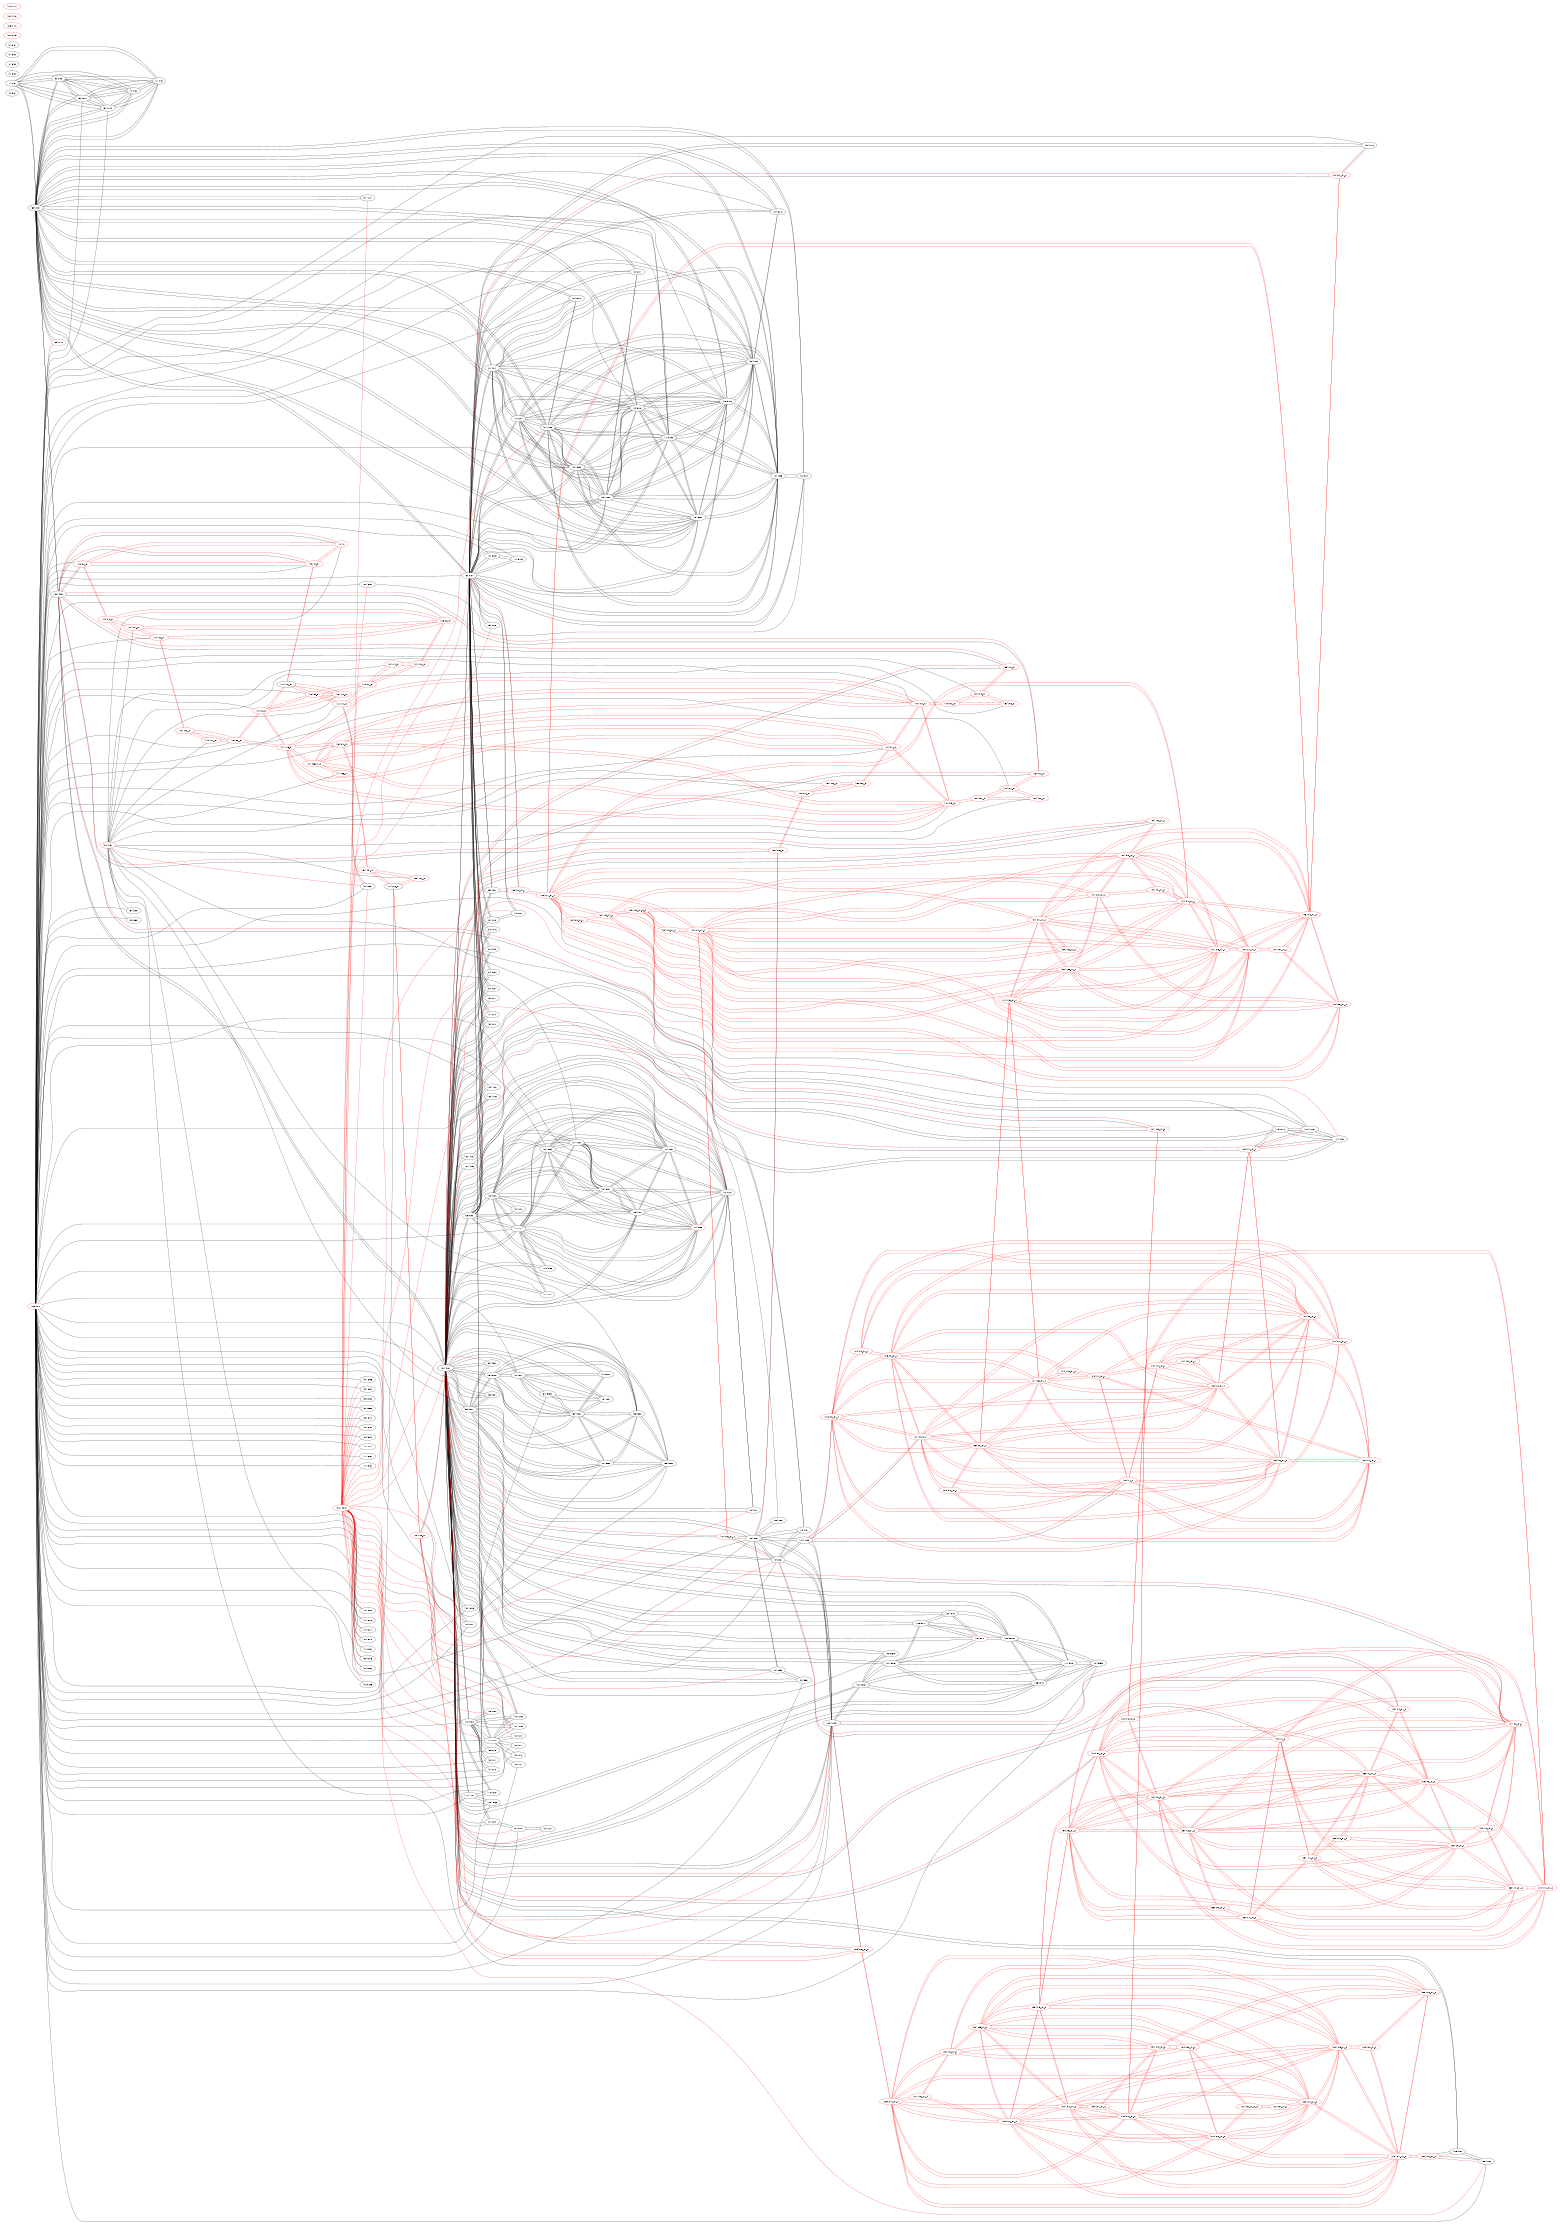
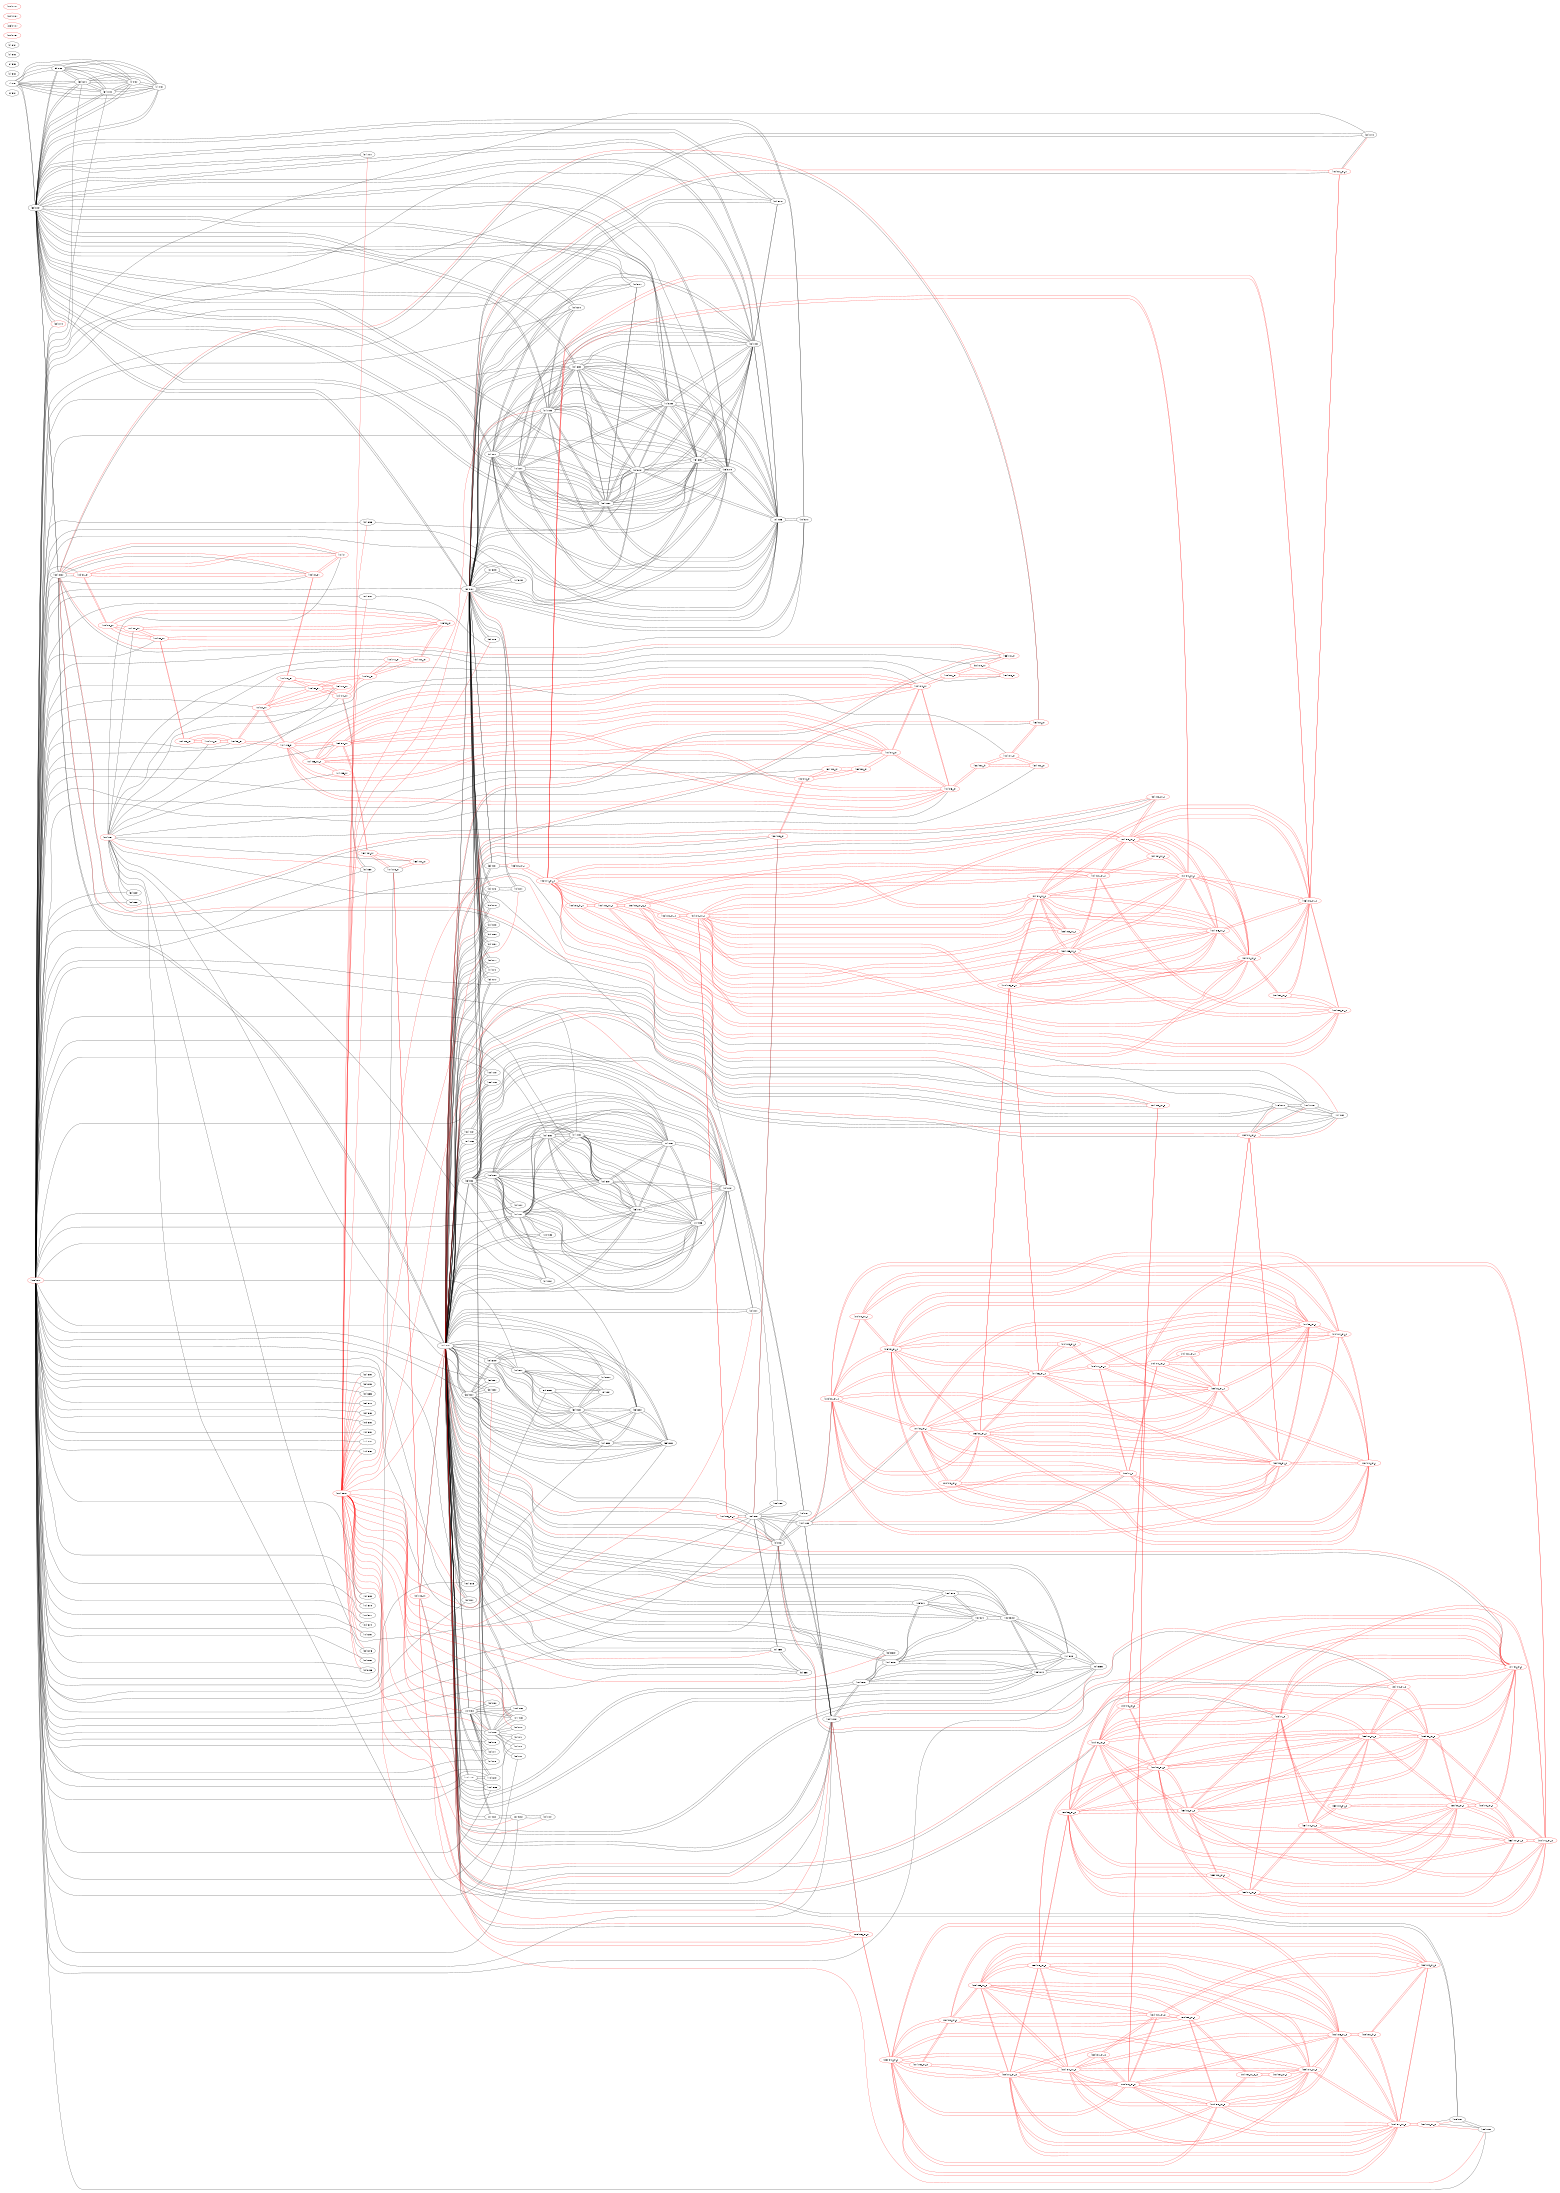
(47, 483) -> (519, 529)
(286, 684) -> (286, 678)
(698, 1227) -> (698, 1223)
(980, 1638) -> (980, 1618)
(559, 1695) -> (560, 1675)
